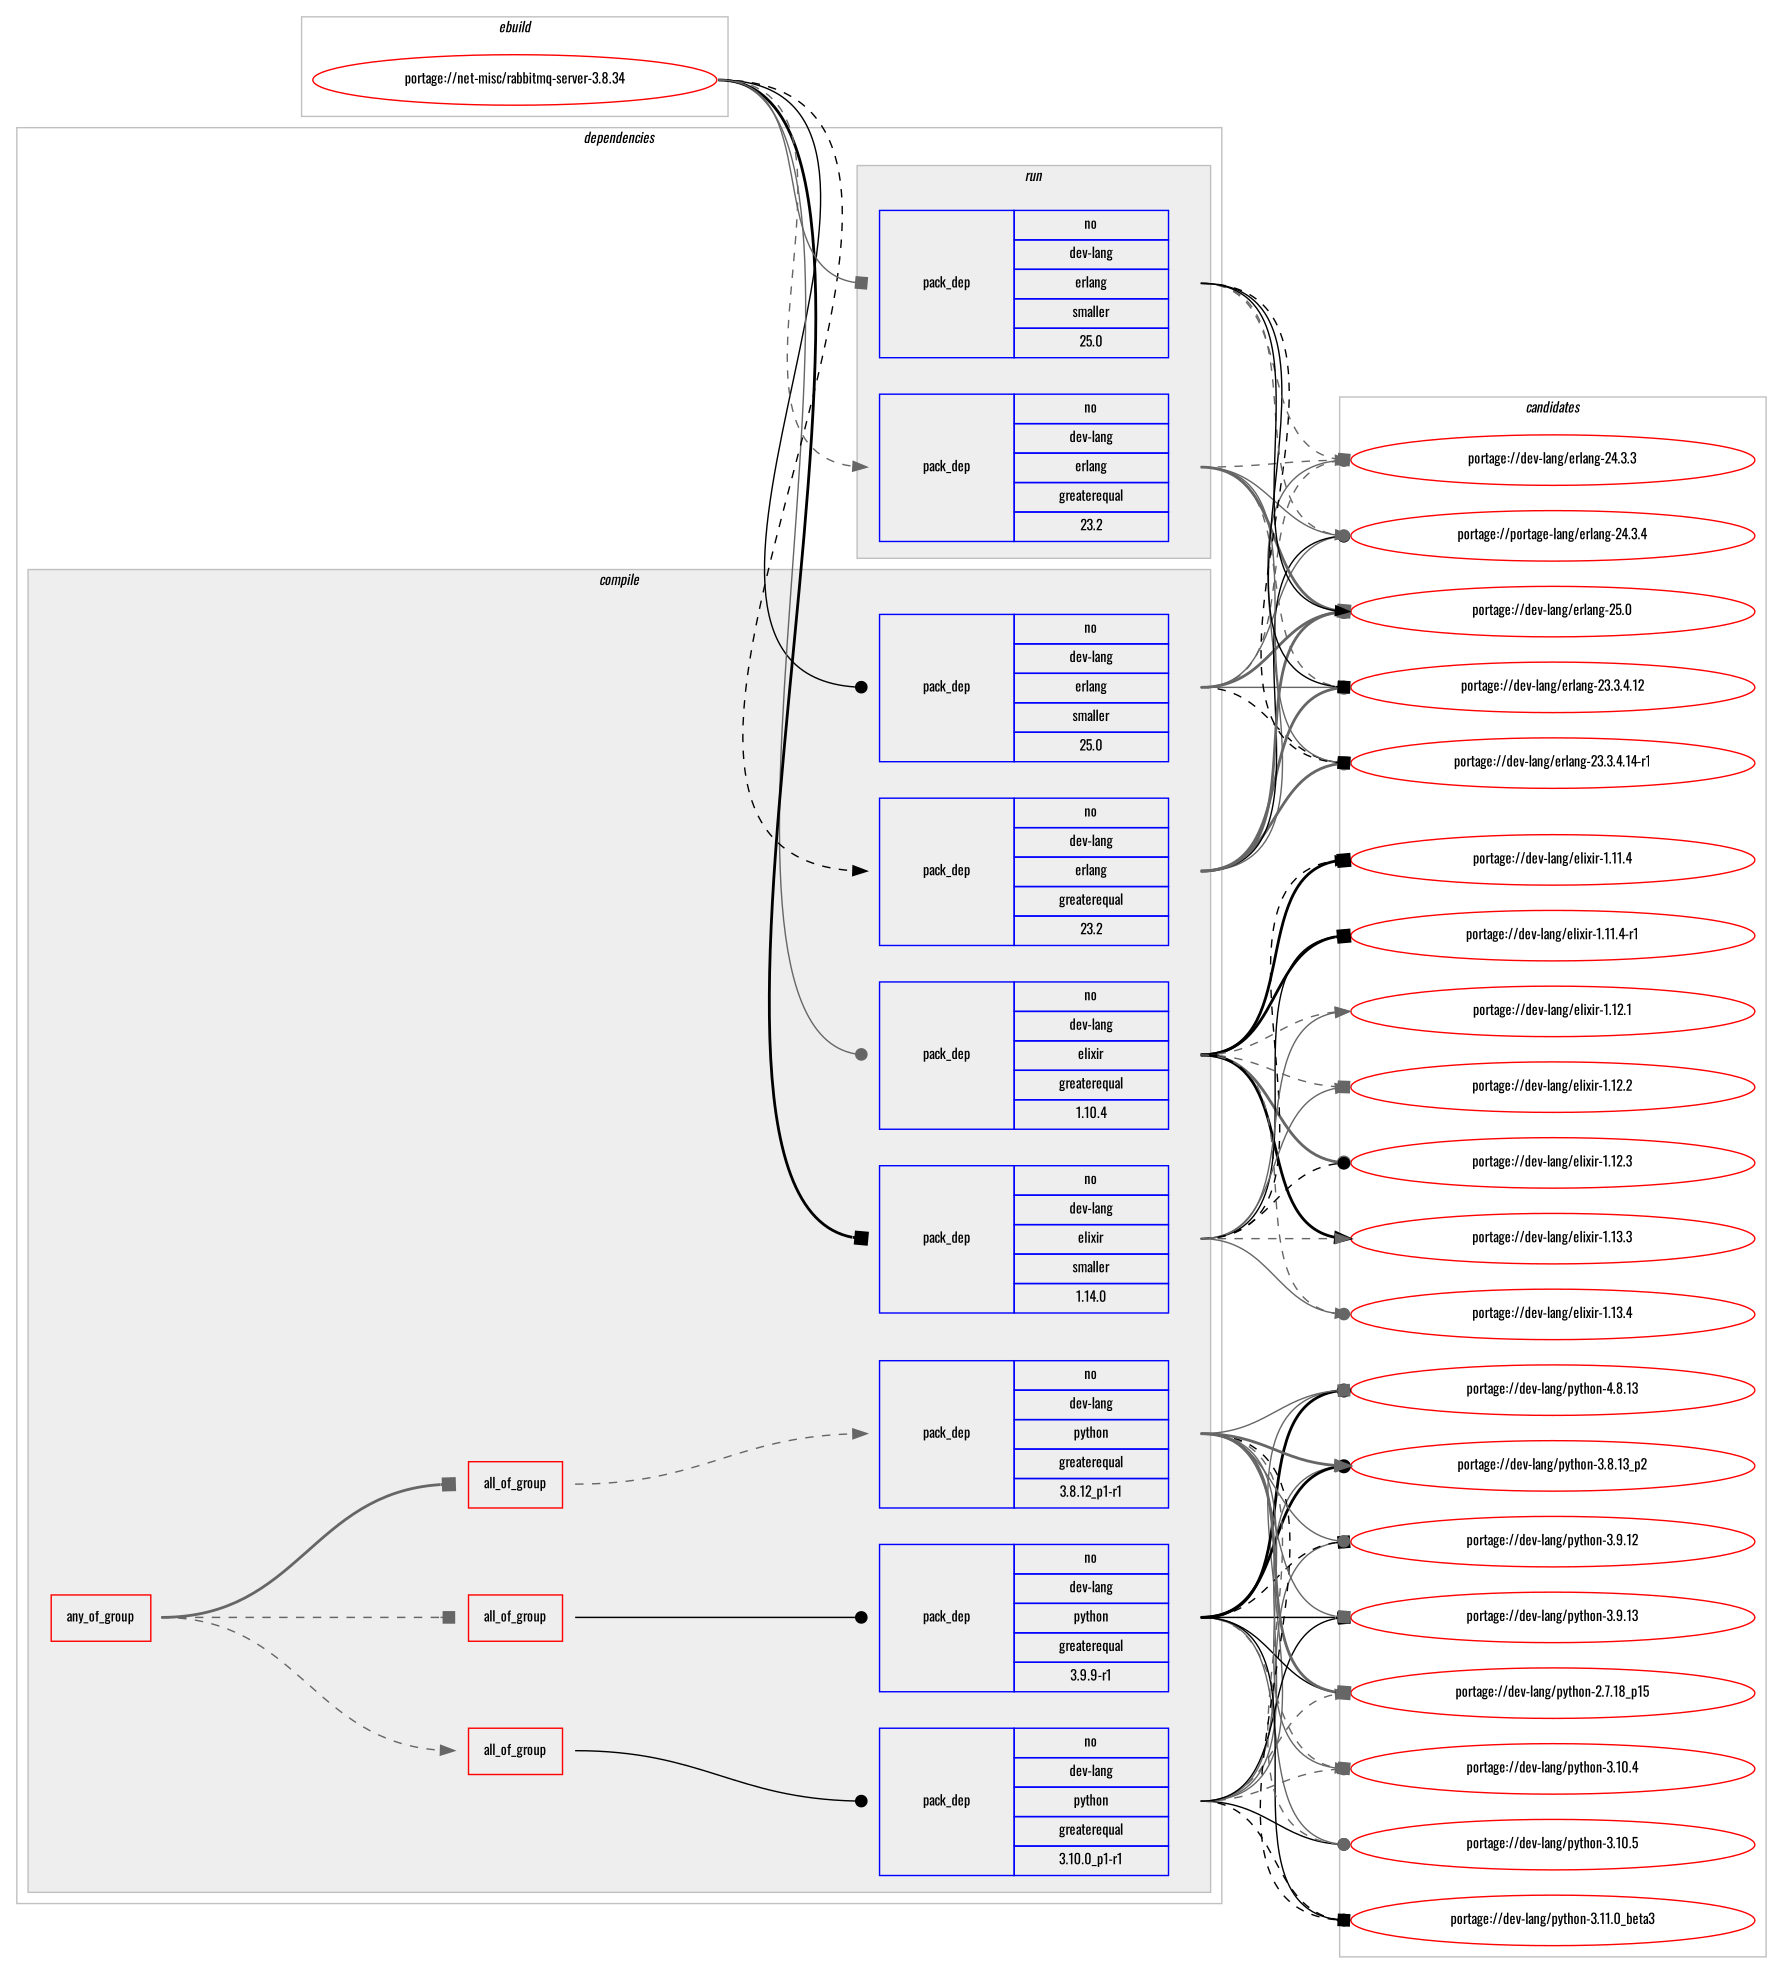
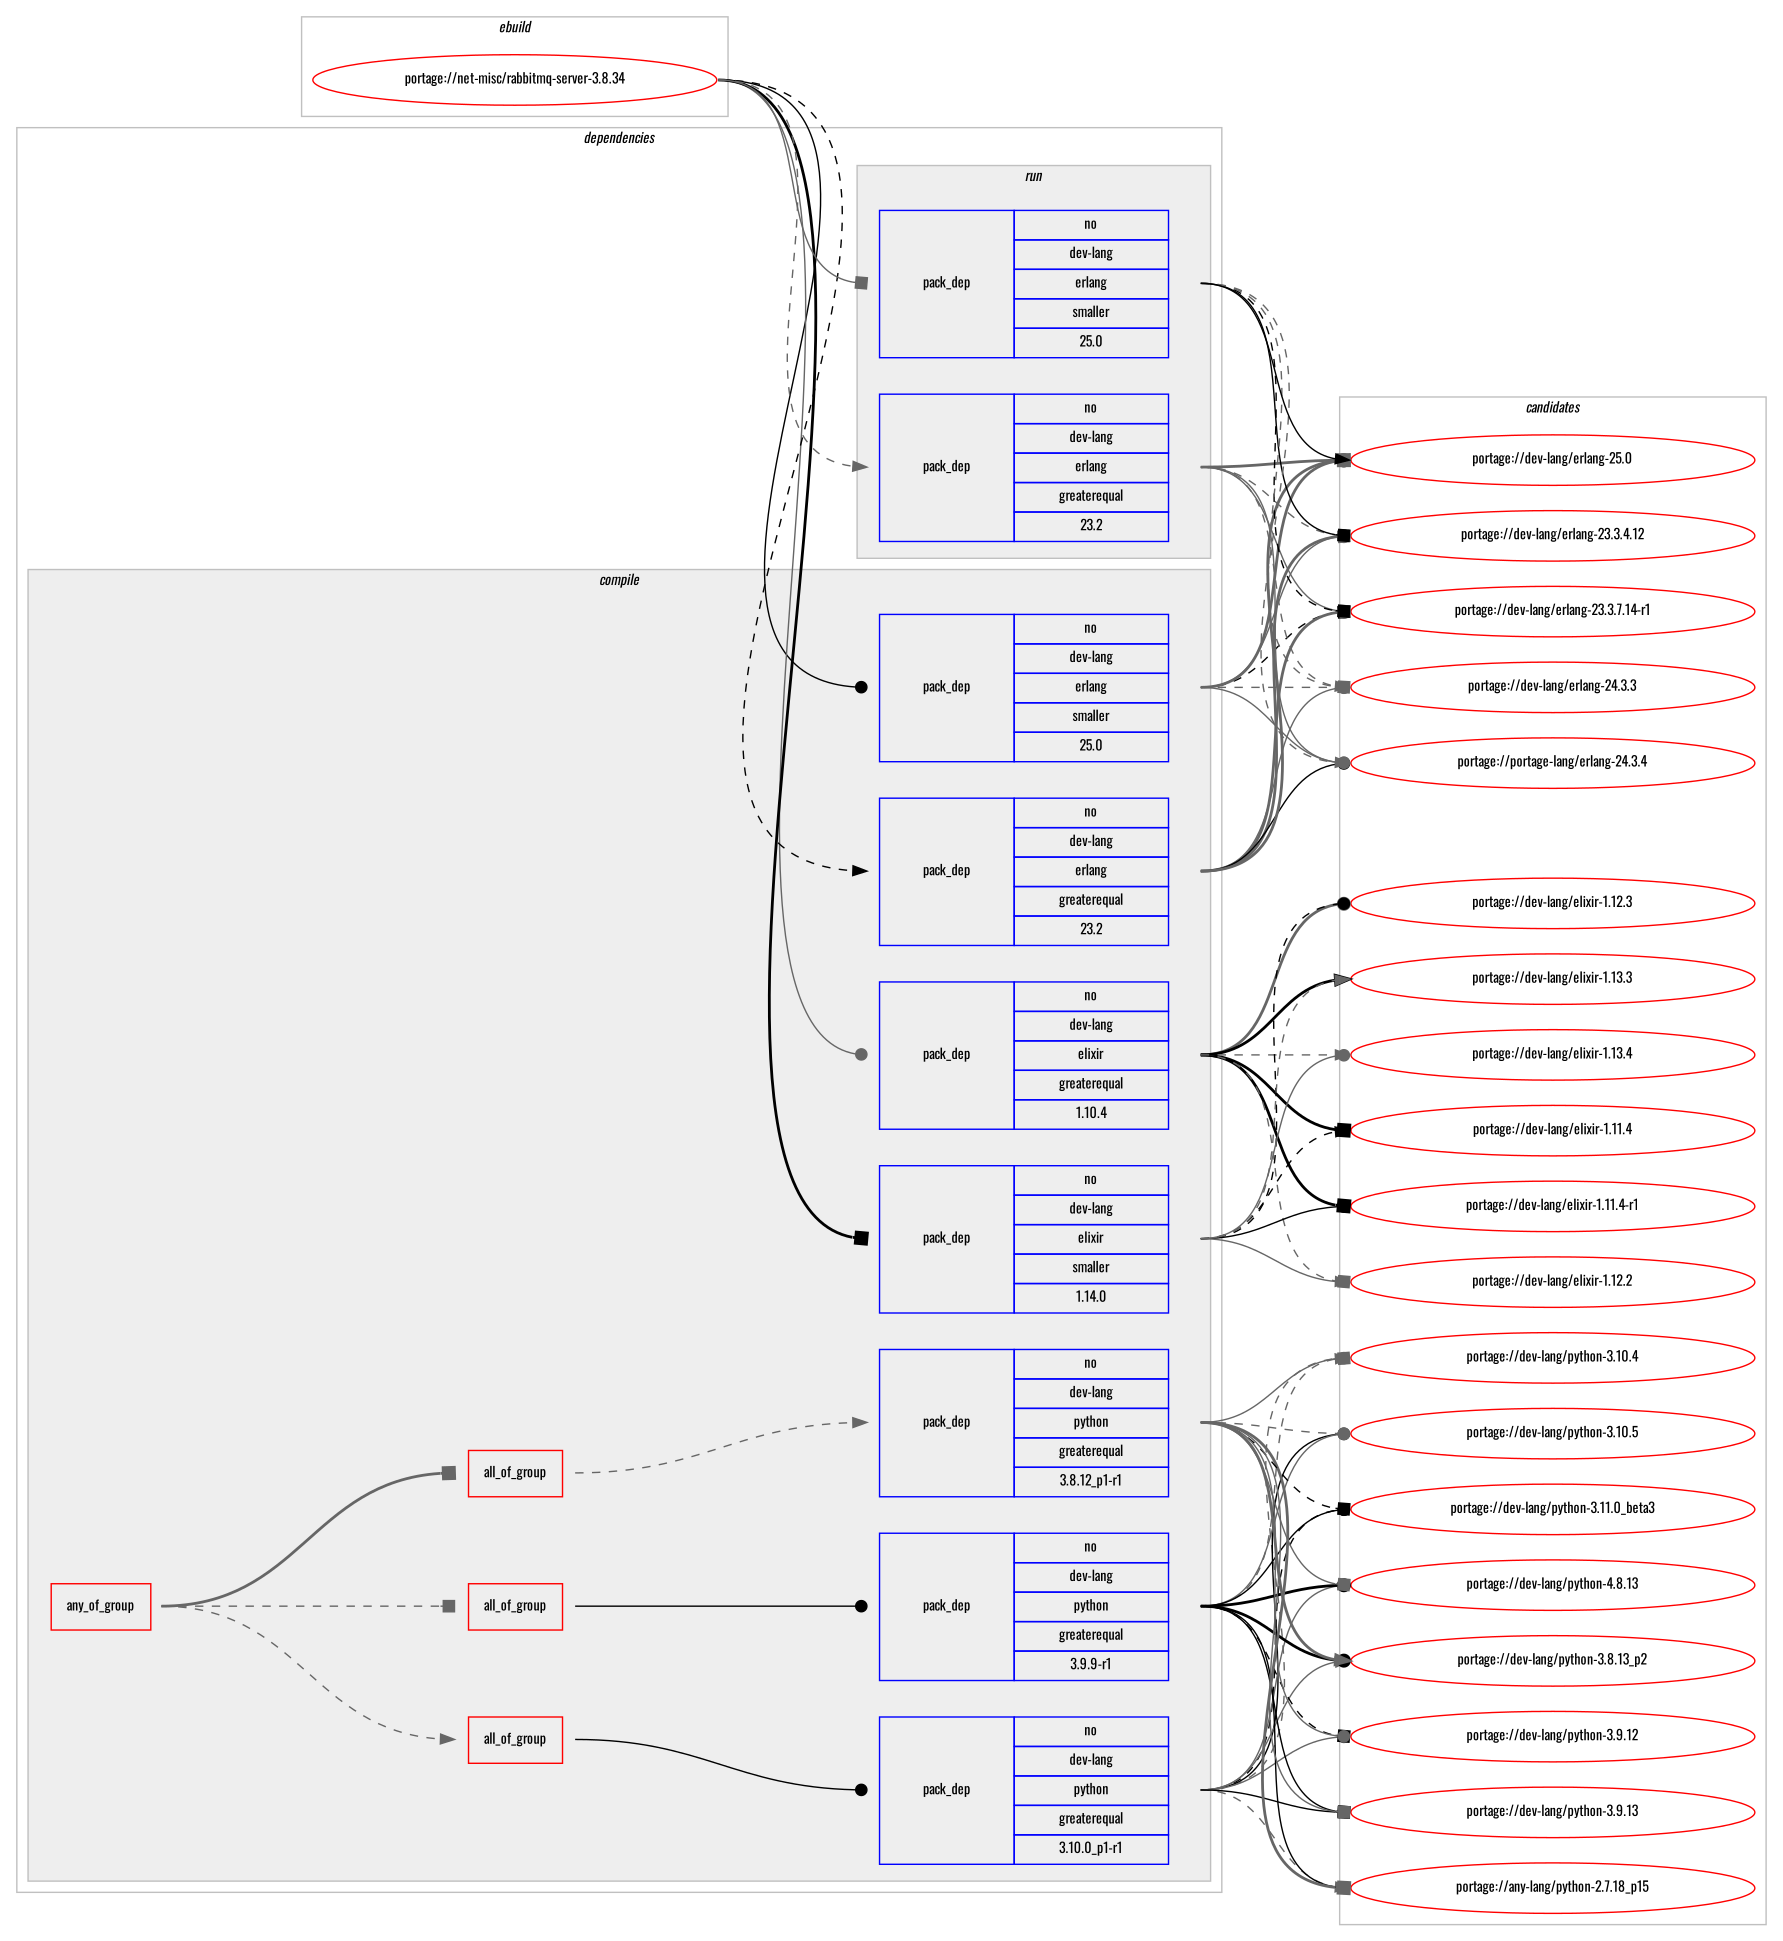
(1553, 763) -> (1553, 612)
(1553, 1011) -> none
(1553, 1693) -> (1553, 1888)
